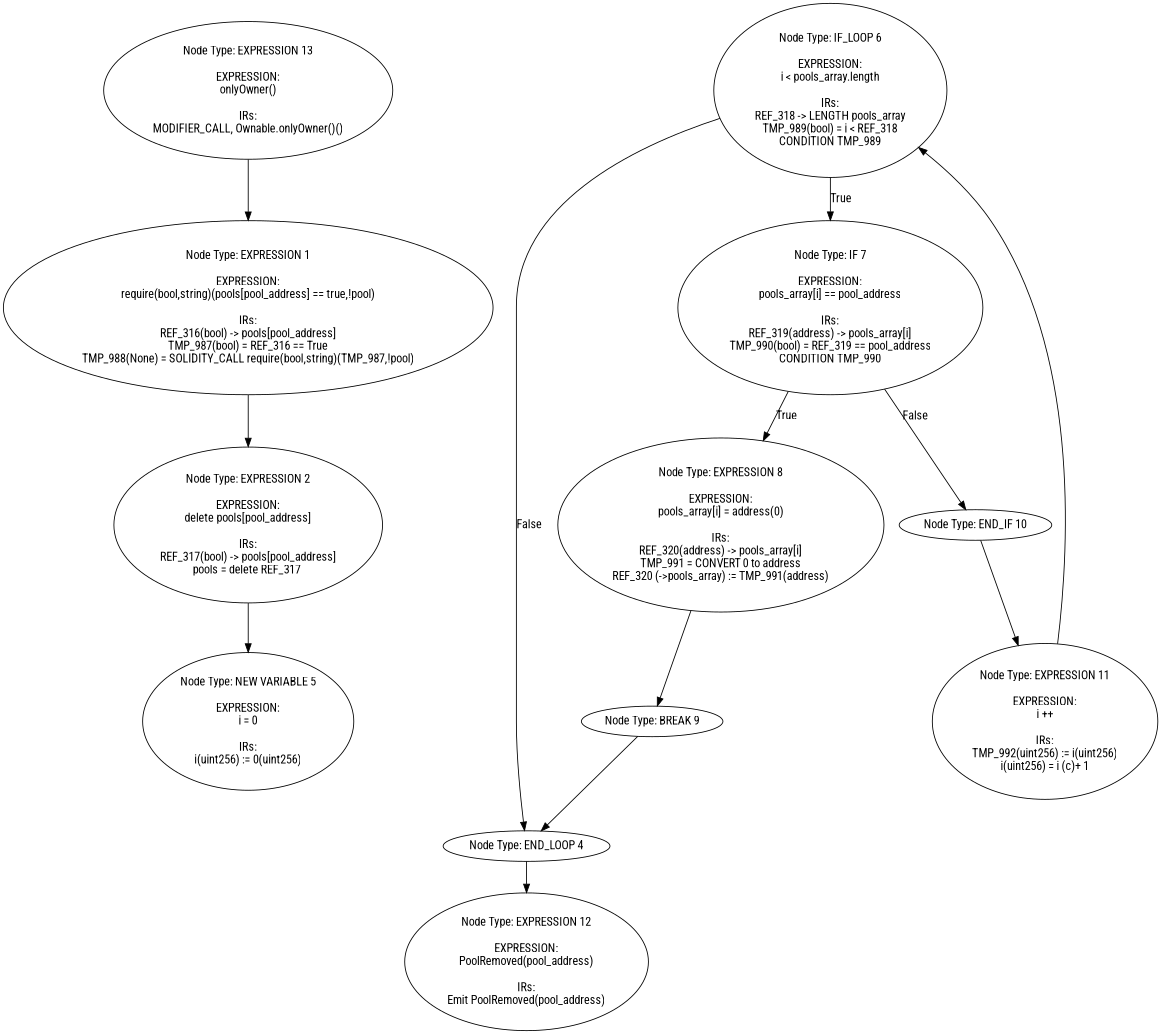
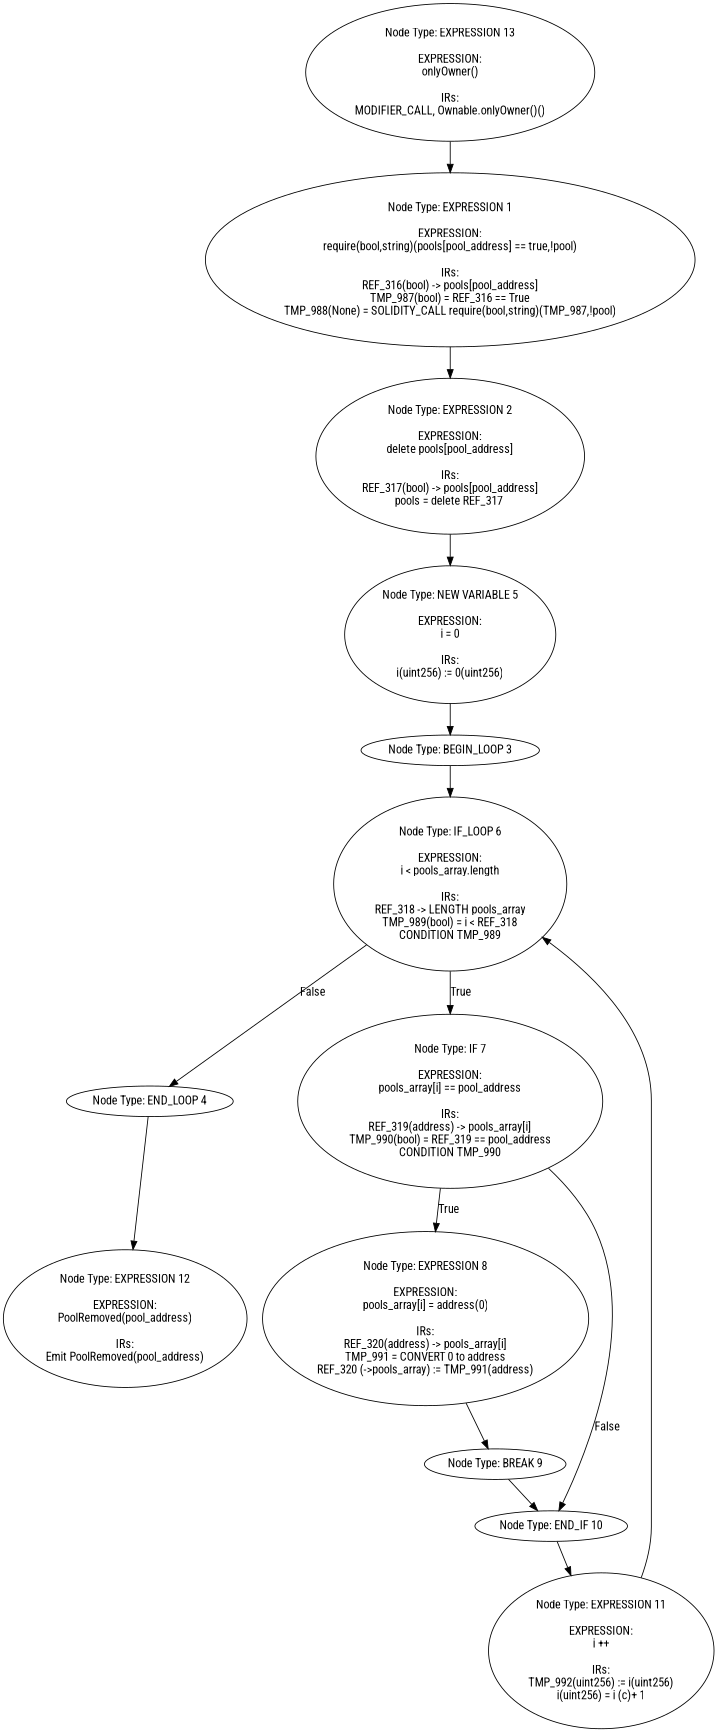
none -> (450, 750)
(593, 781) -> (520, 1492)
